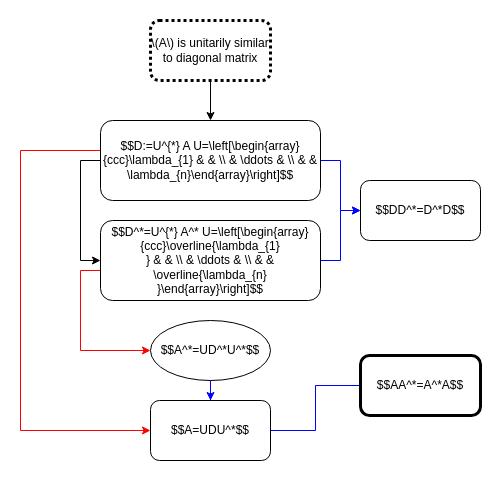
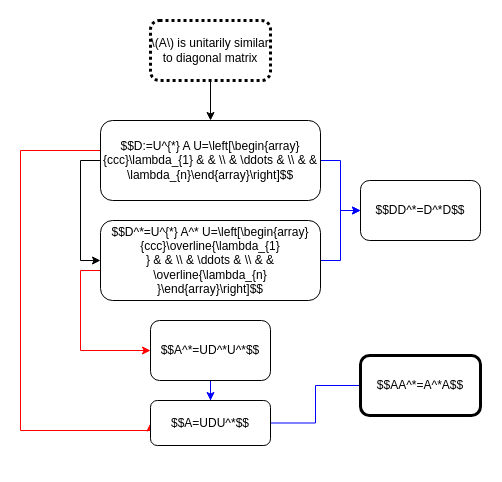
(211, 351) -> (211, 351)
(211, 431) -> (211, 423)
